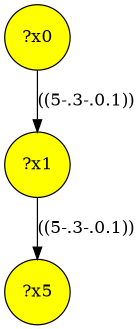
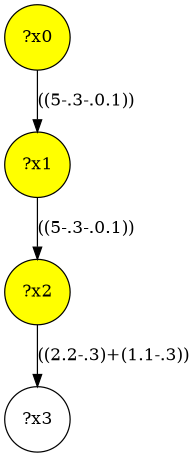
(37, 292) -> (37, 292)
none -> (37, 419)
